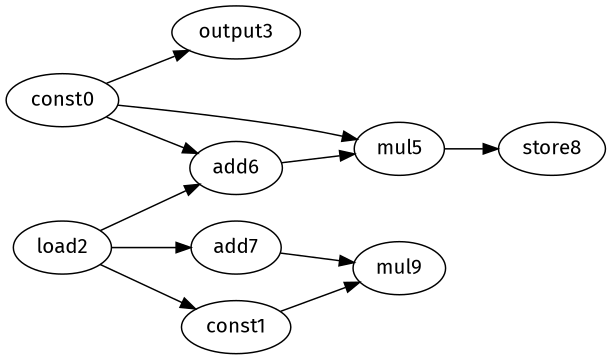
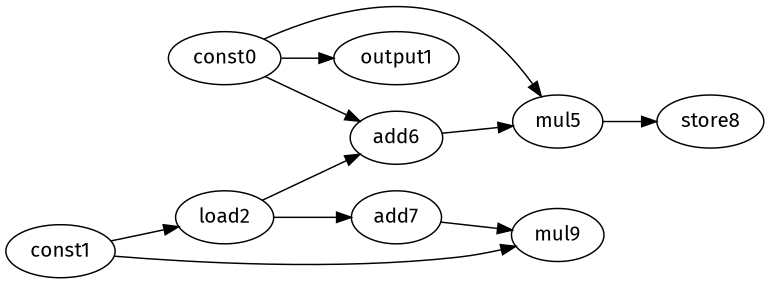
(236, 32) -> (396, 58)
(141, 284) -> (138, 235)
